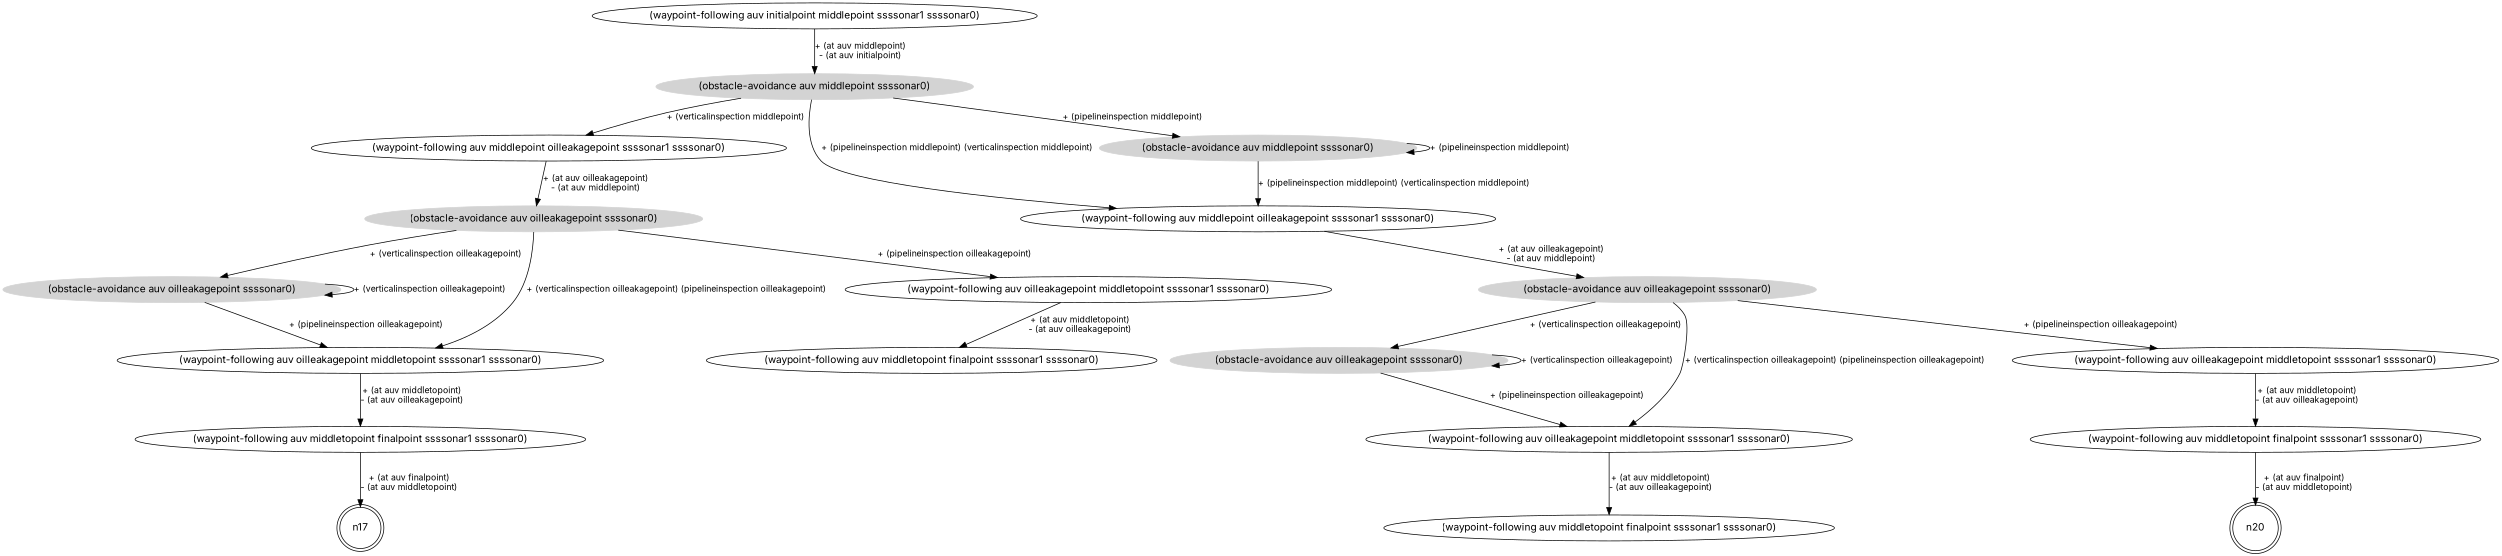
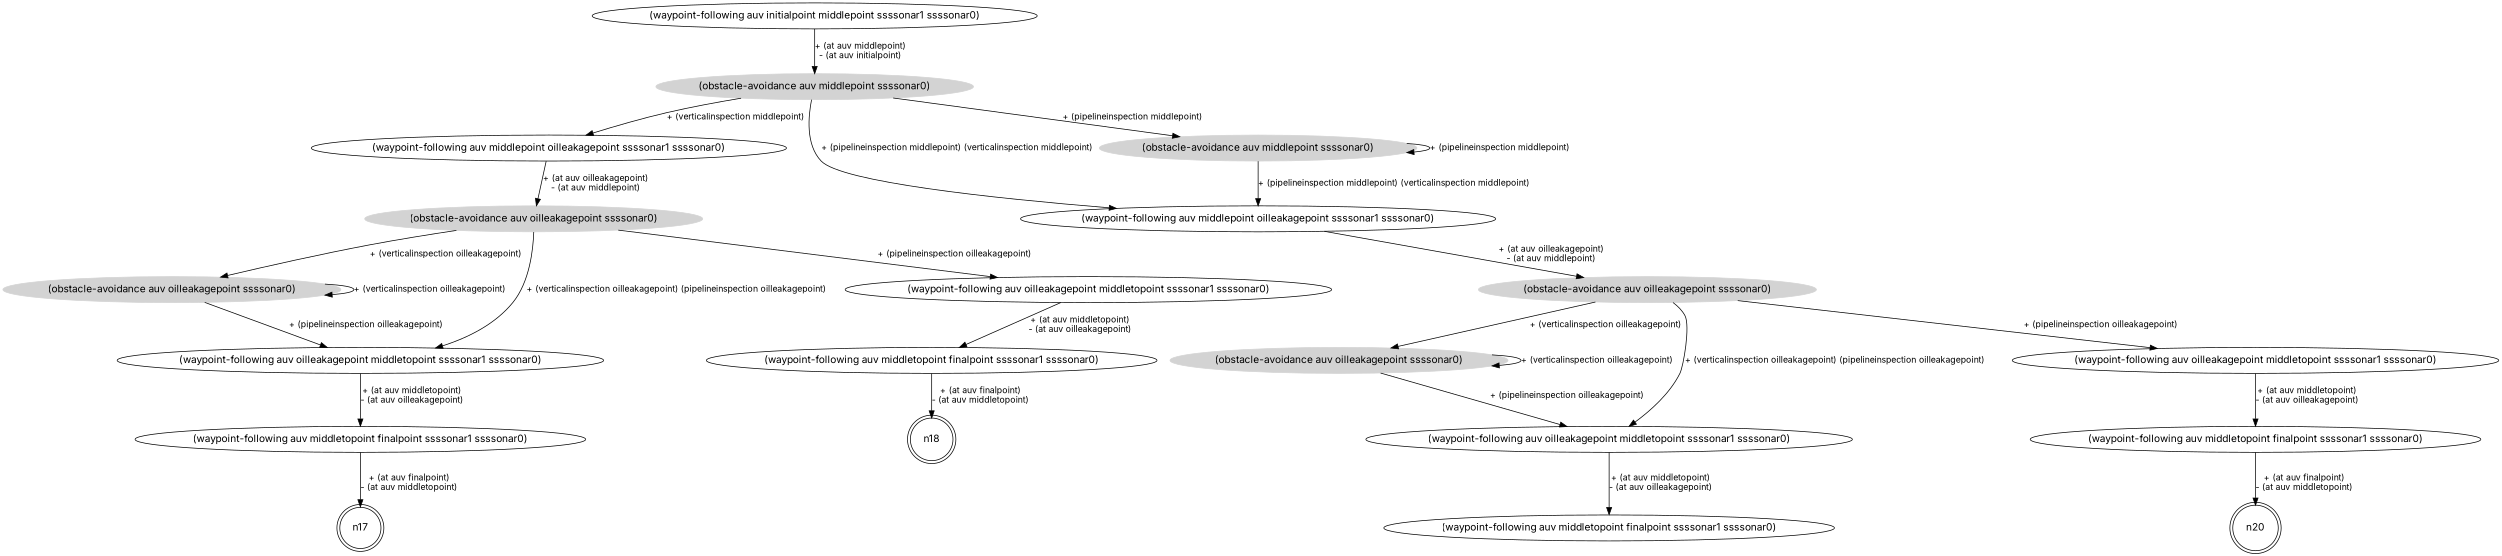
none -> (932, 439)
